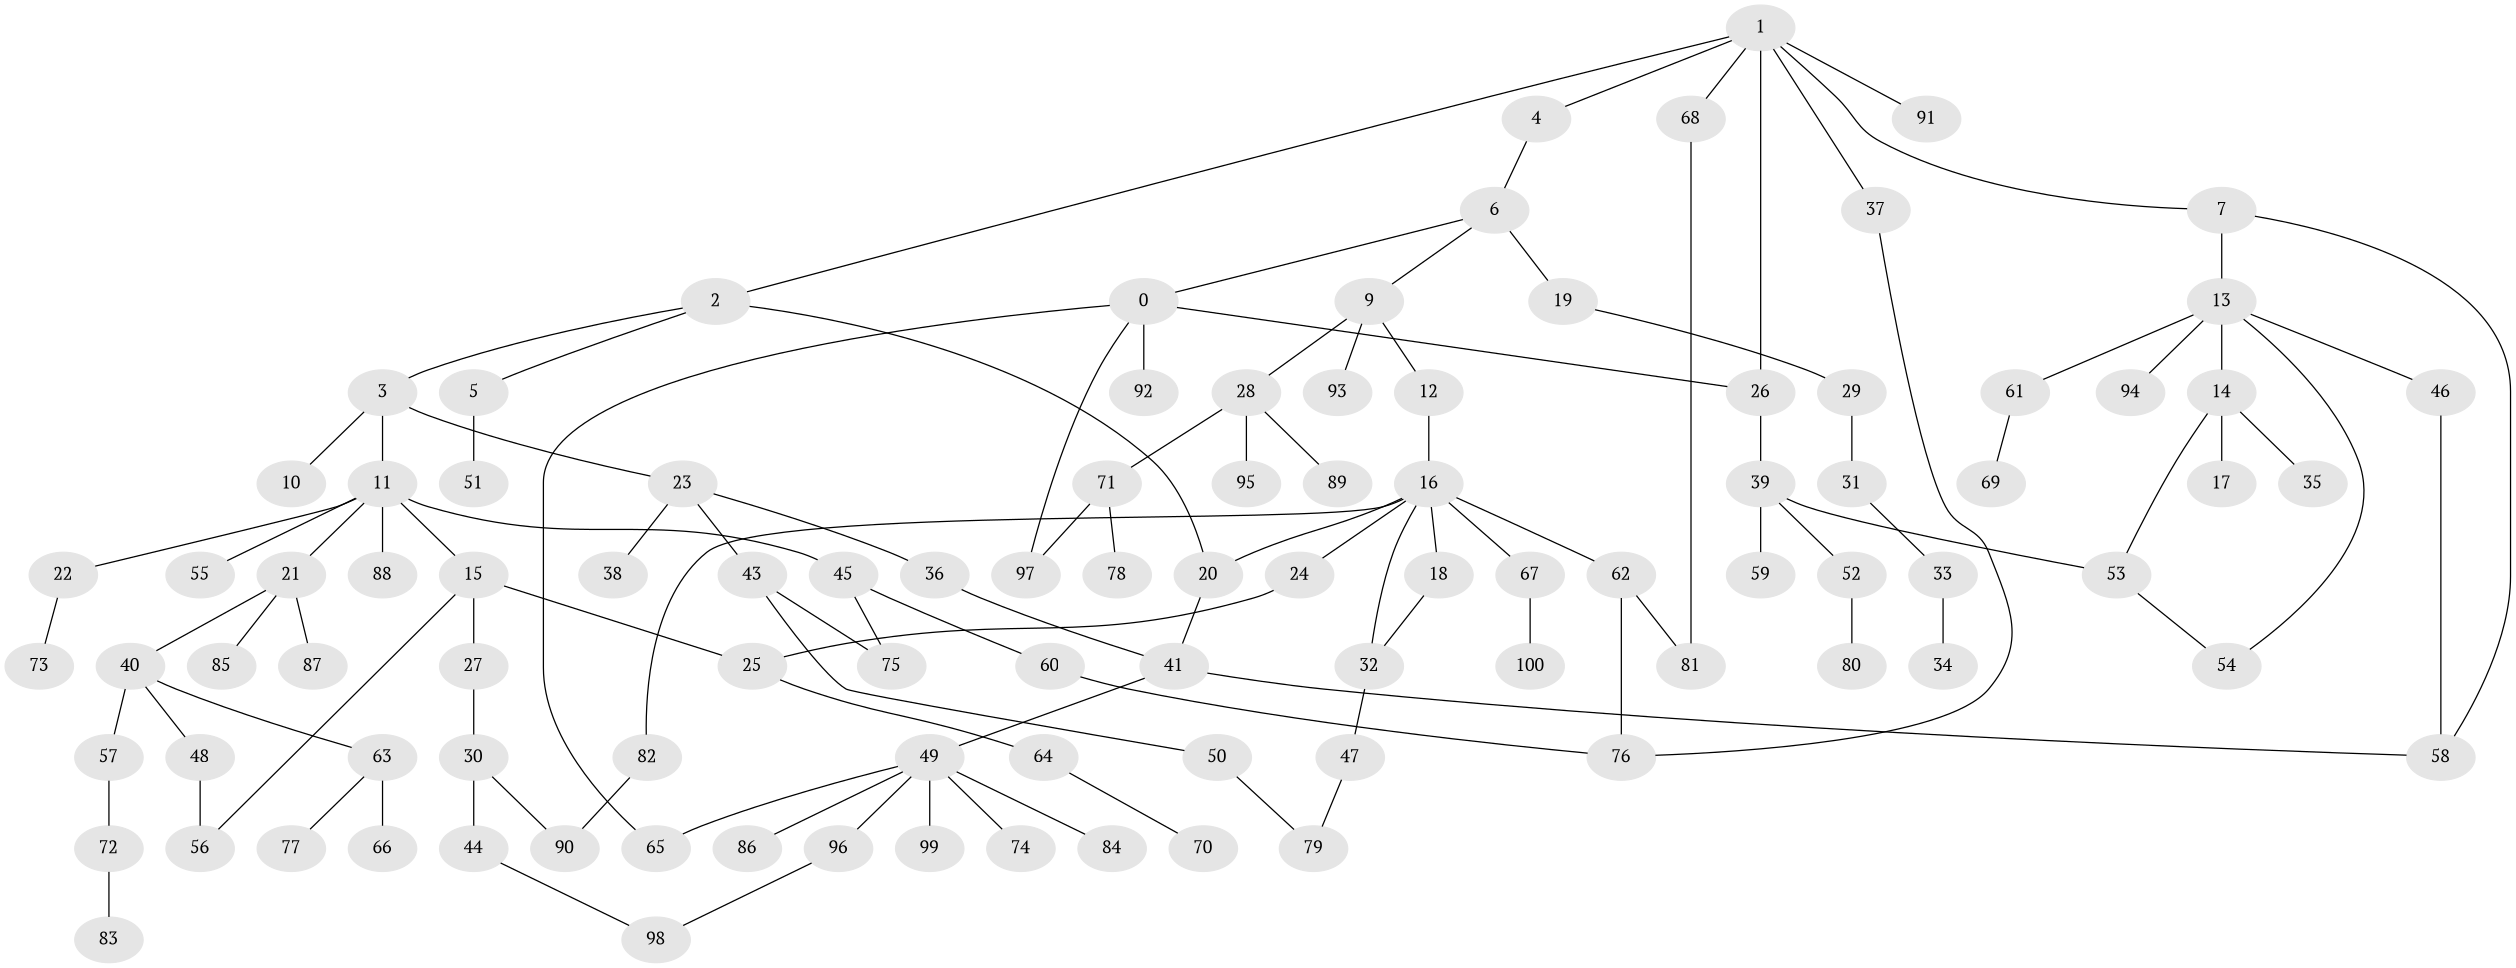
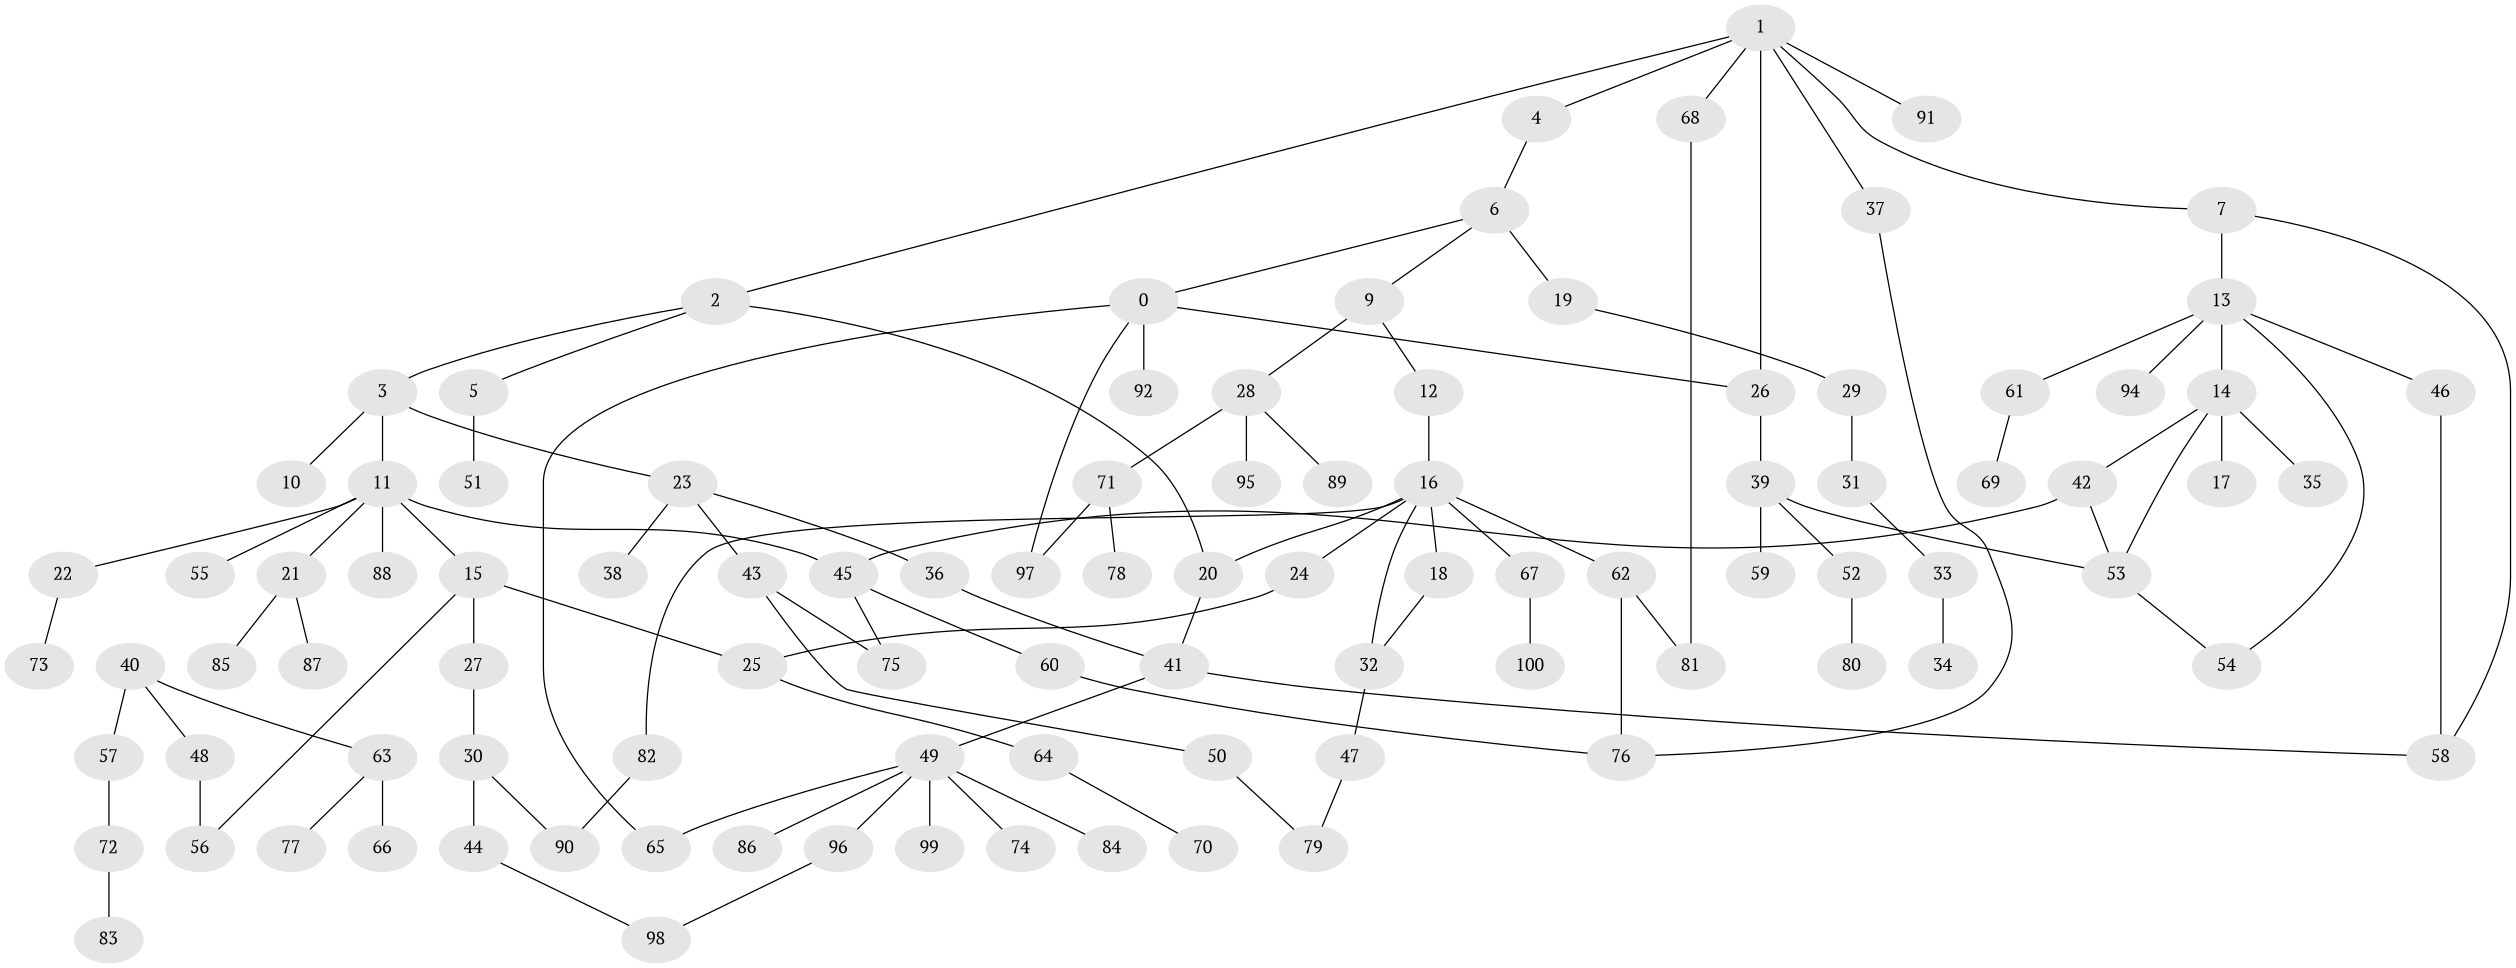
(1338, 393) -> none
none -> (2082, 484)
(211, 621) -> none
